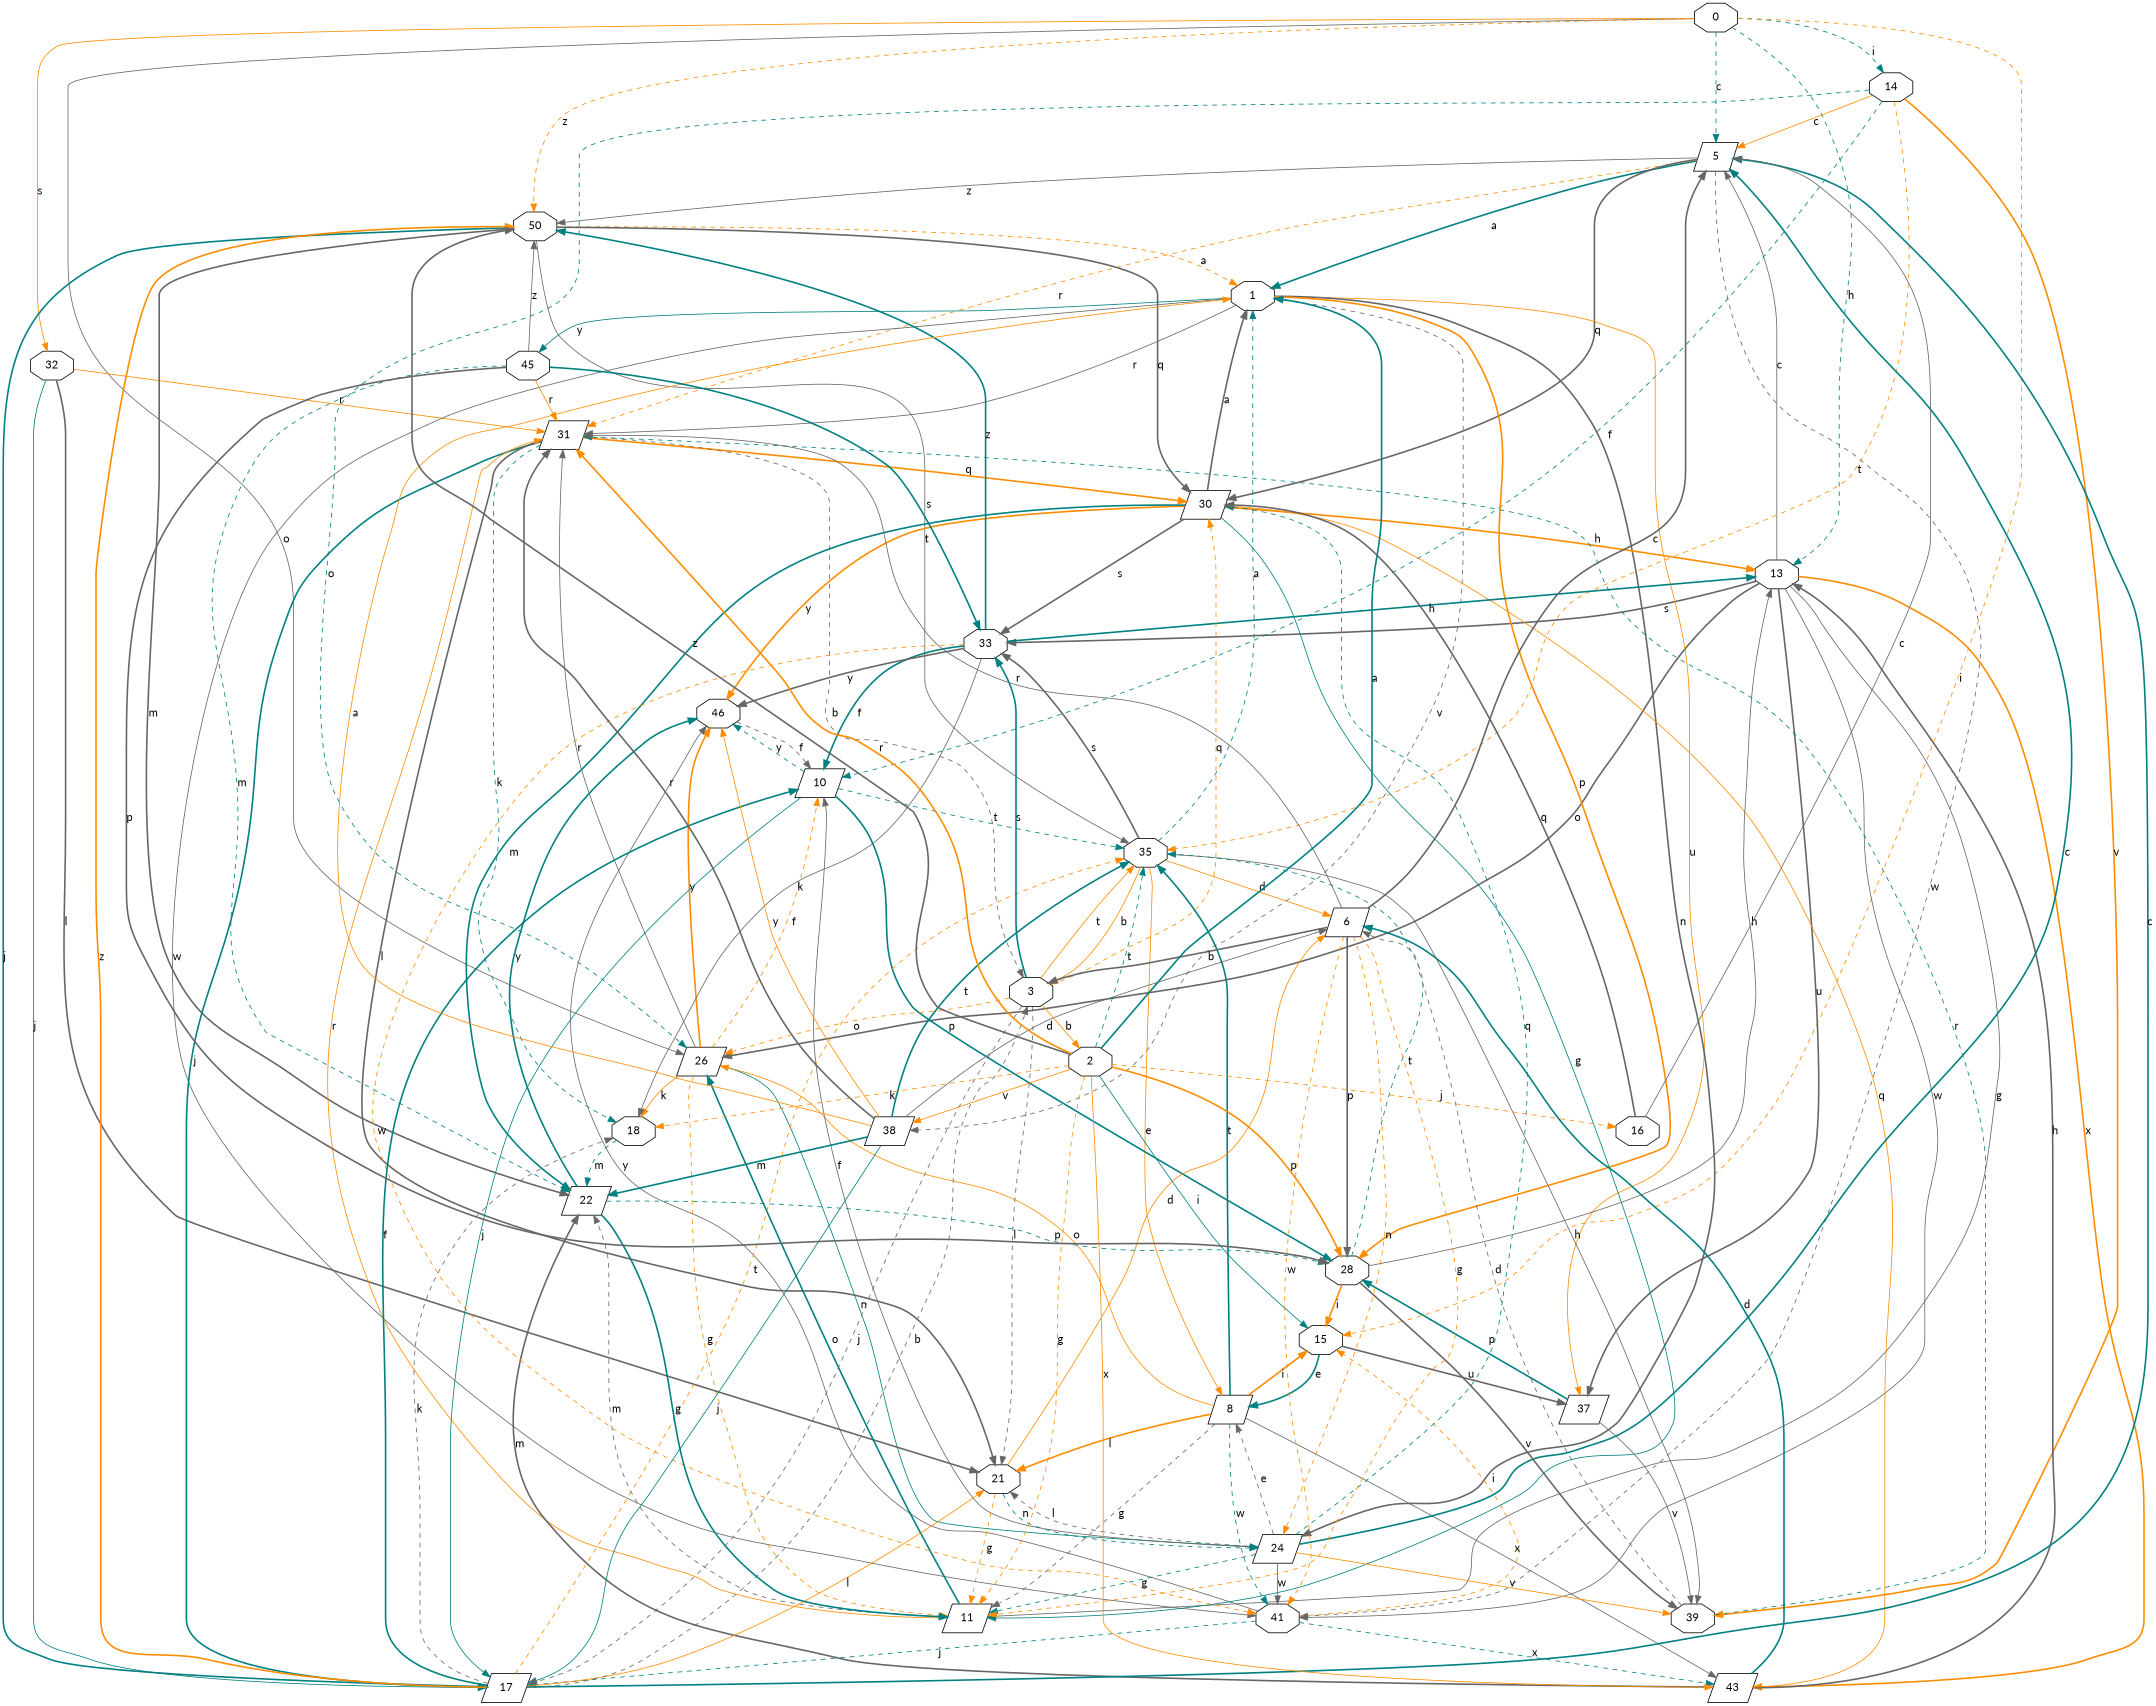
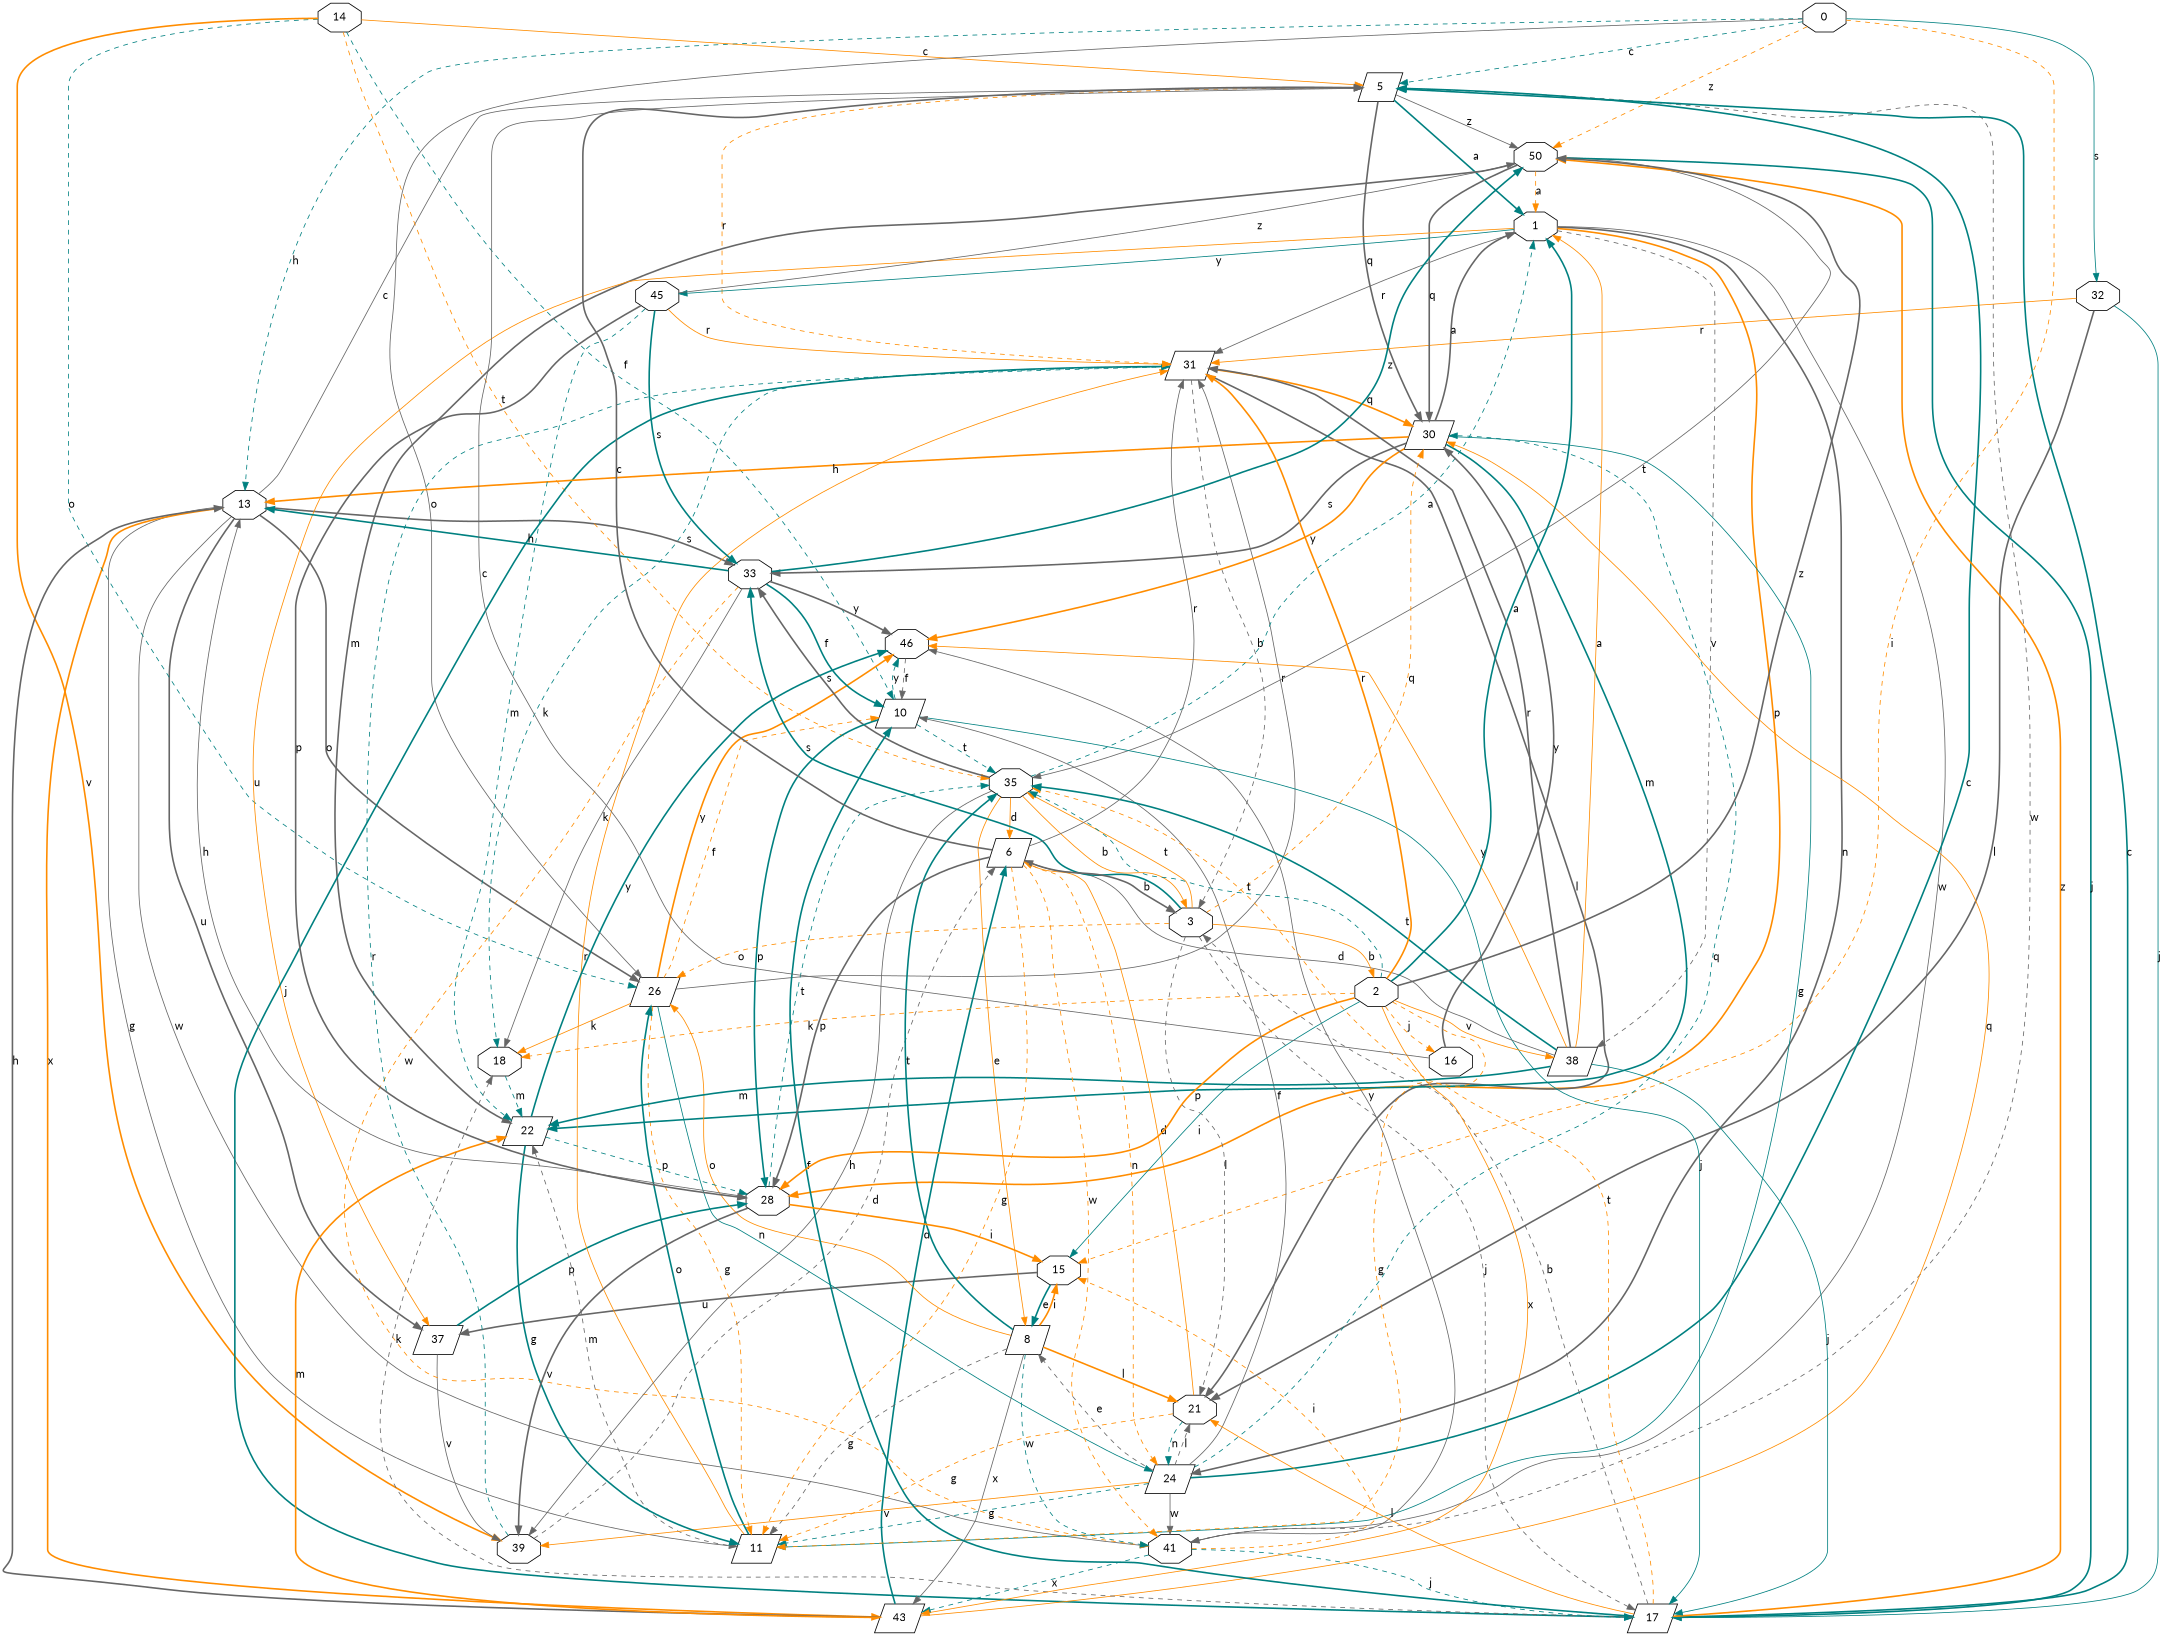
(723, 25) -> (2073, 51)
(1814, 28) -> none
(1544, 818) -> (1556, 748)
(951, 1669) -> (323, 1572)
